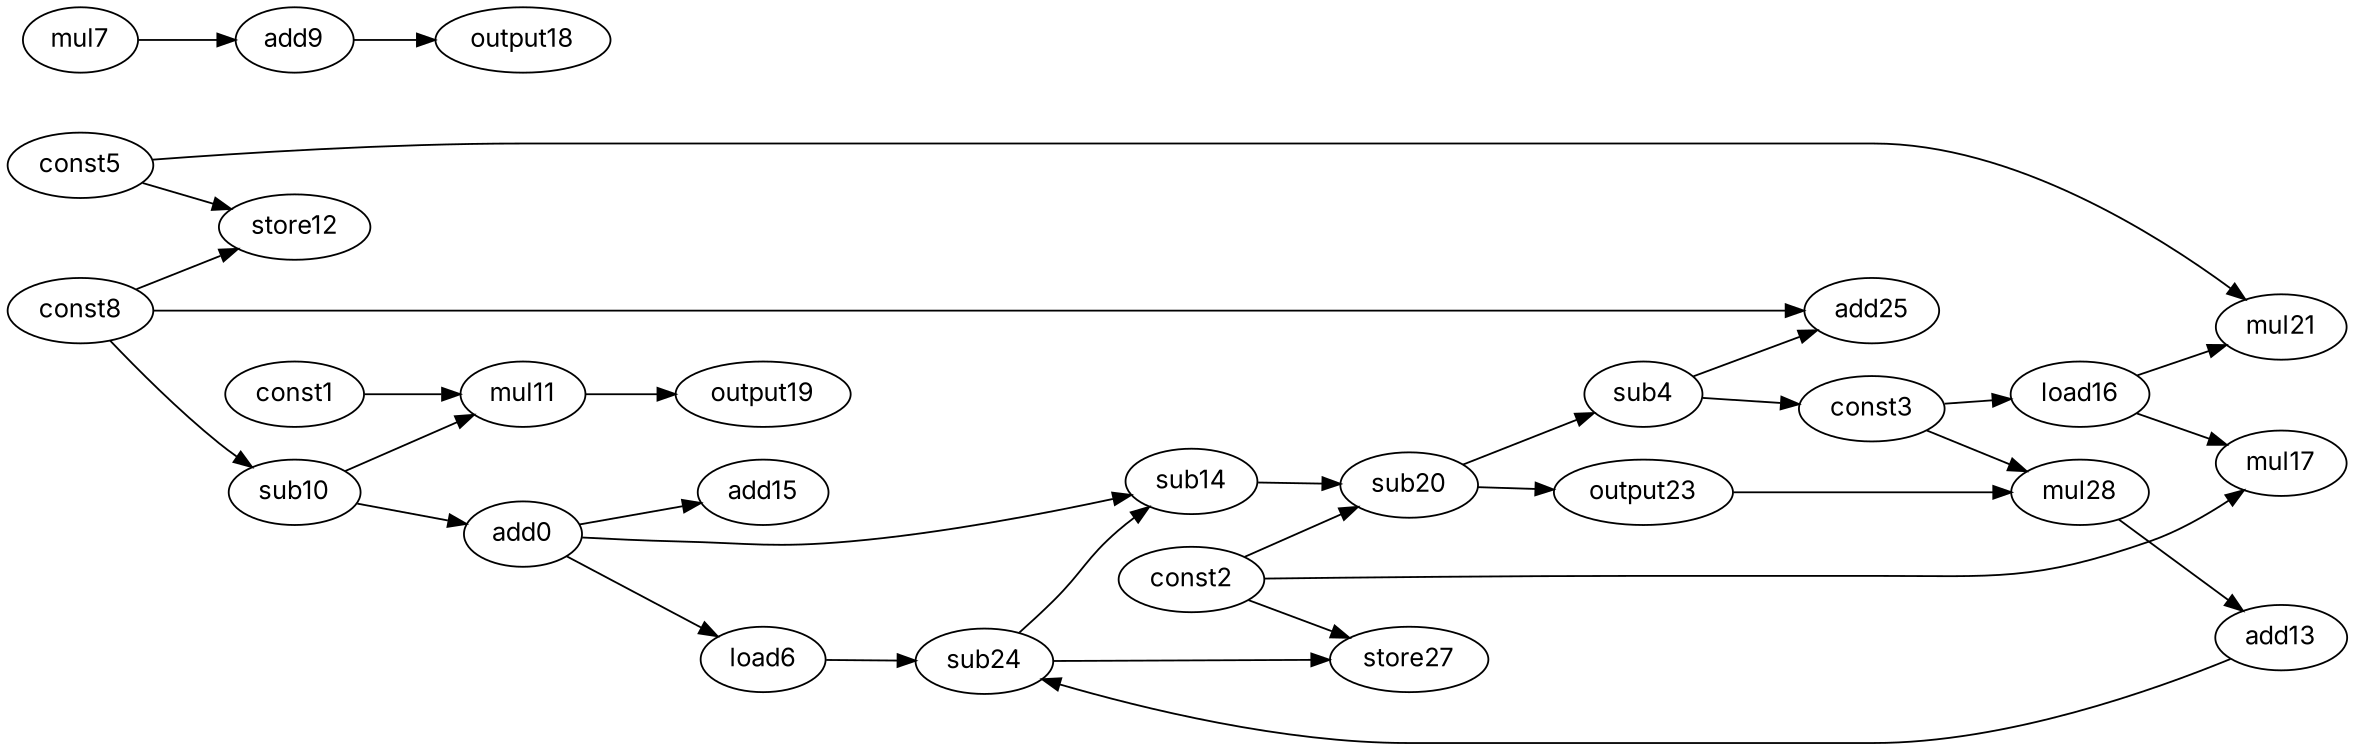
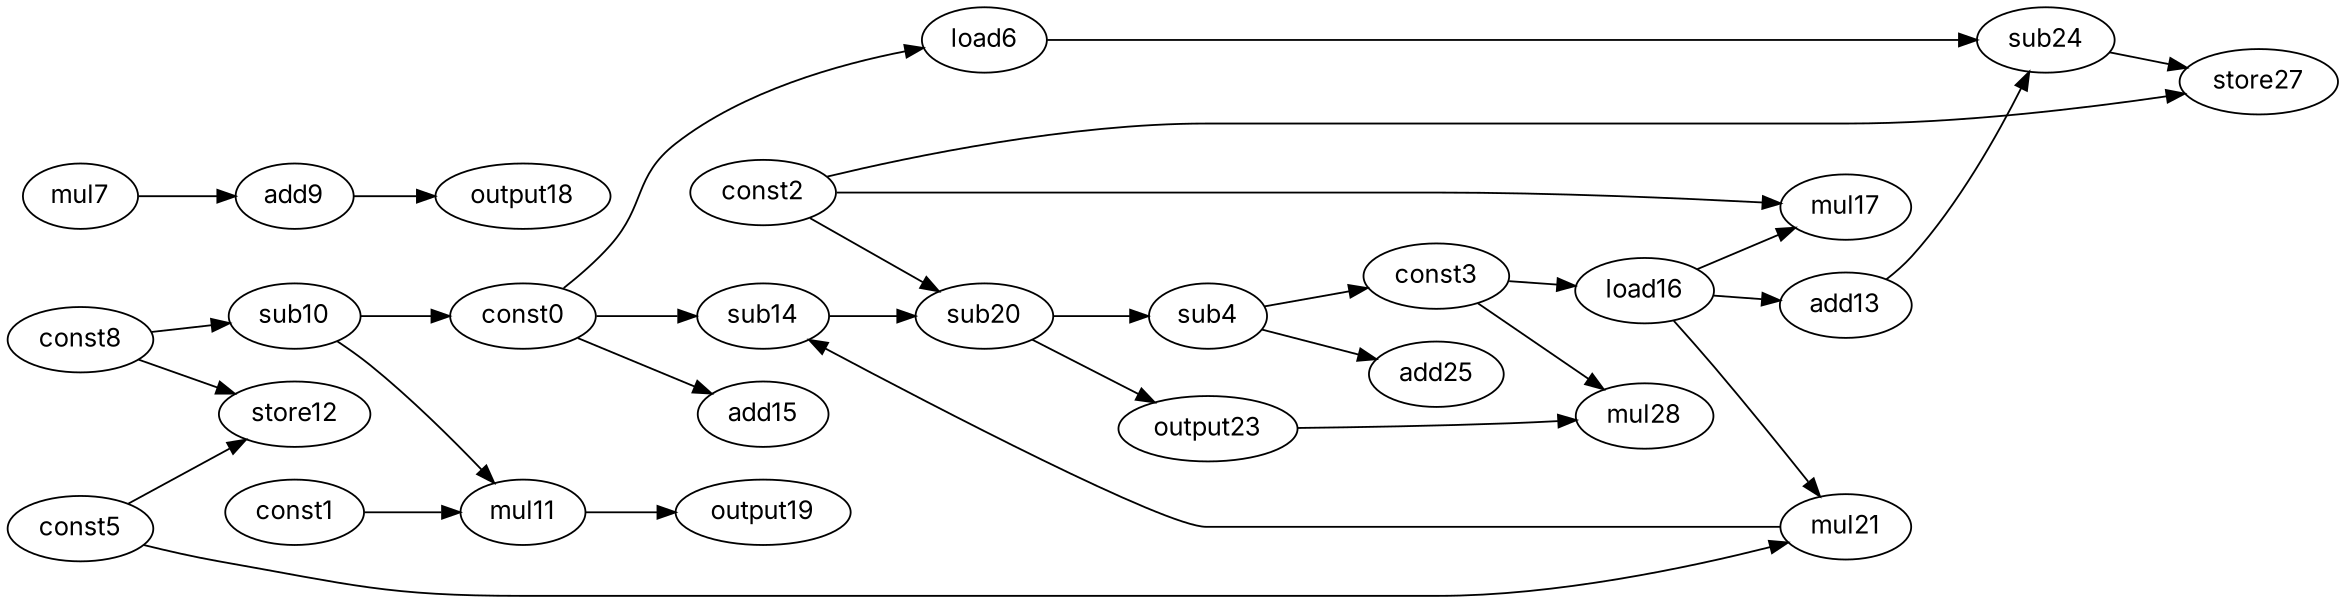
(969, 311) -> none
(523, 534) -> (523, 316)
(2174, 560) -> (1738, 297)
(1077, 575) -> (1283, 527)
